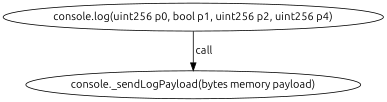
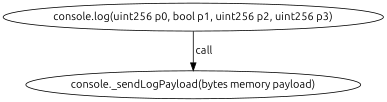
(193, 17) -> (193, 17)
